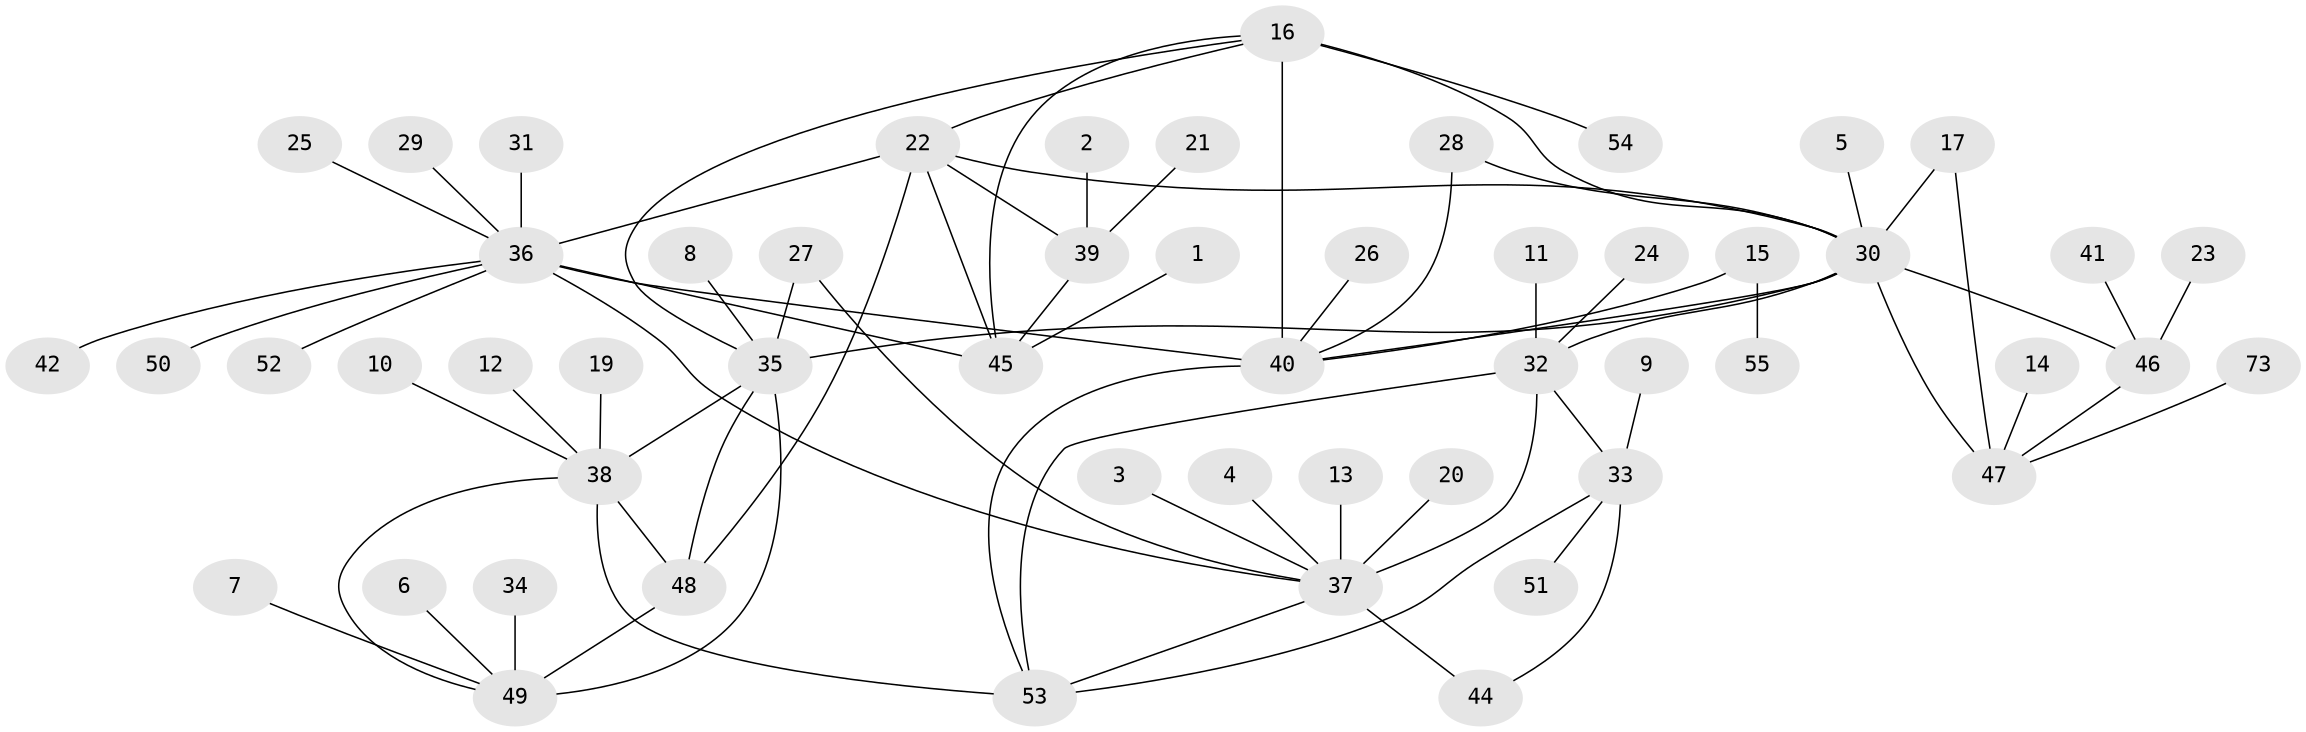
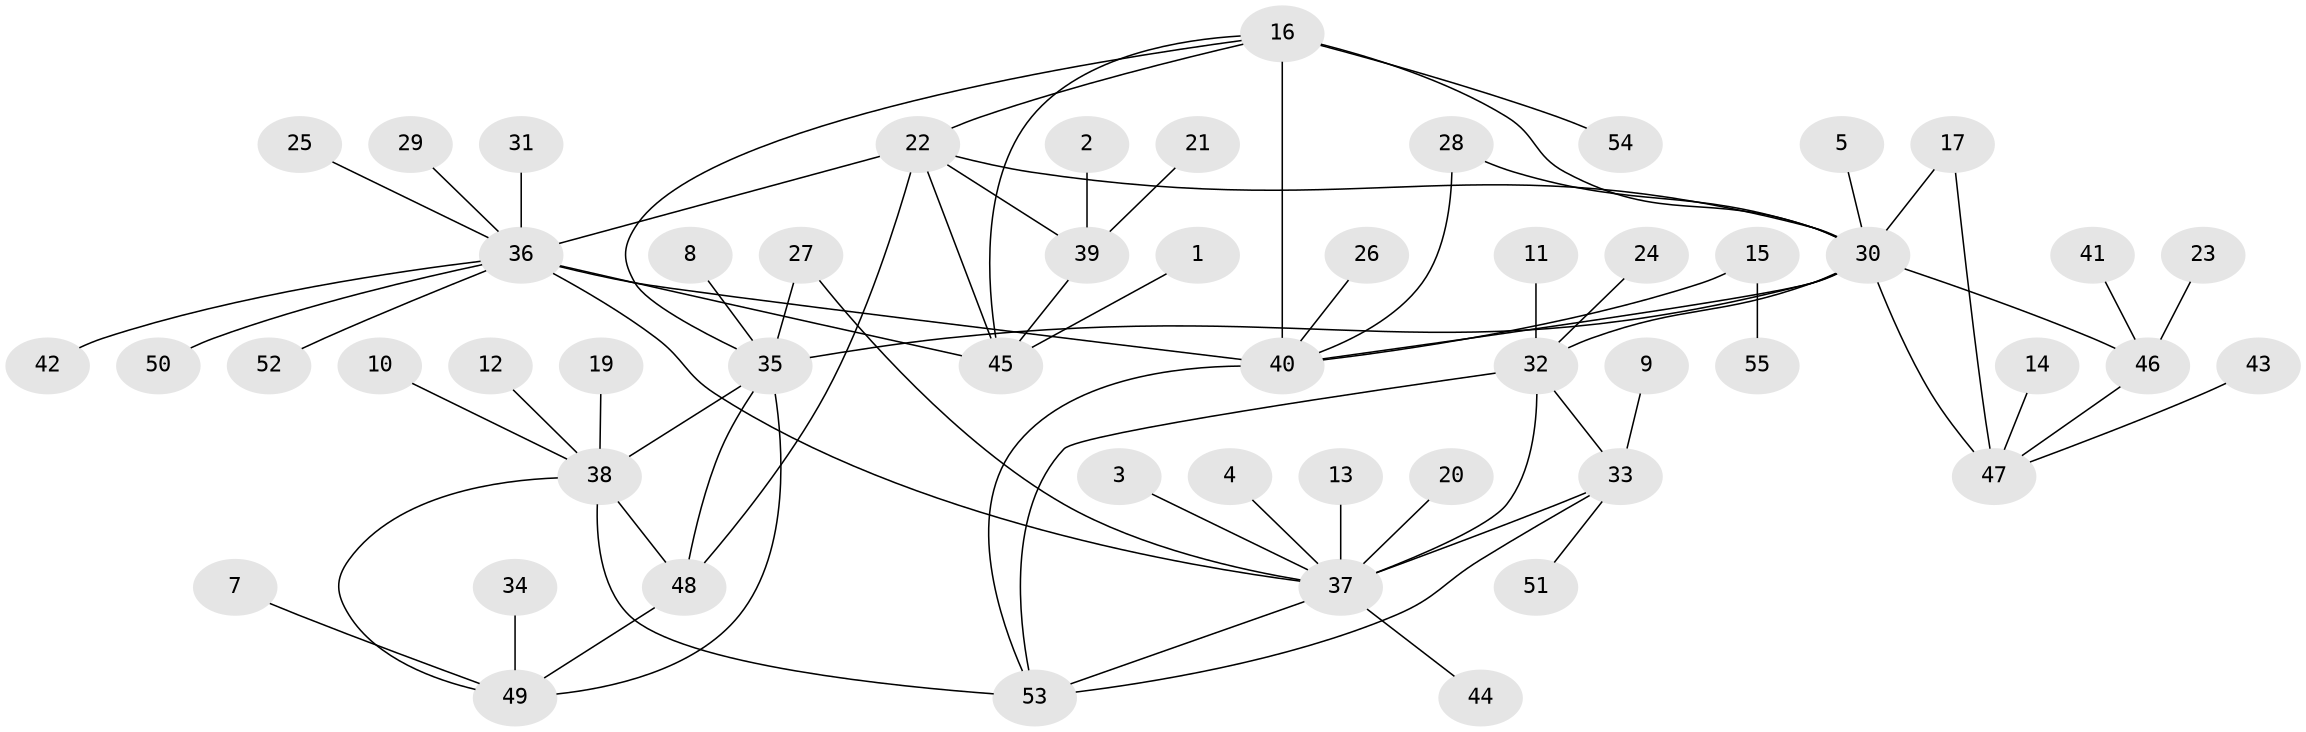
(2259, 366) -> (2259, 366)
(404, 587) -> none
(1594, 610) -> (1492, 530)
